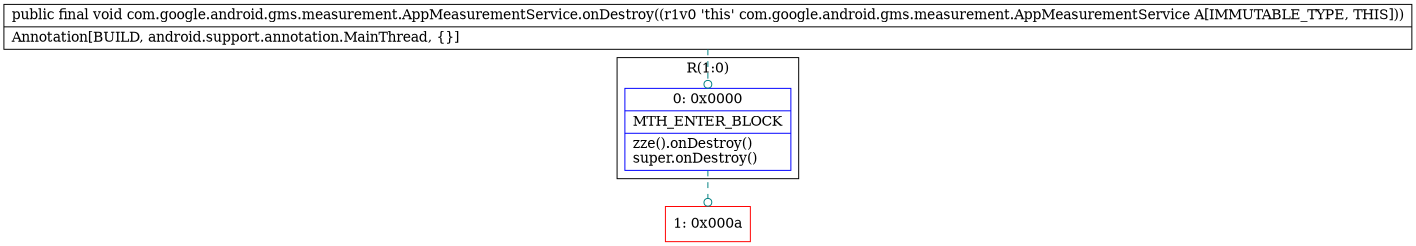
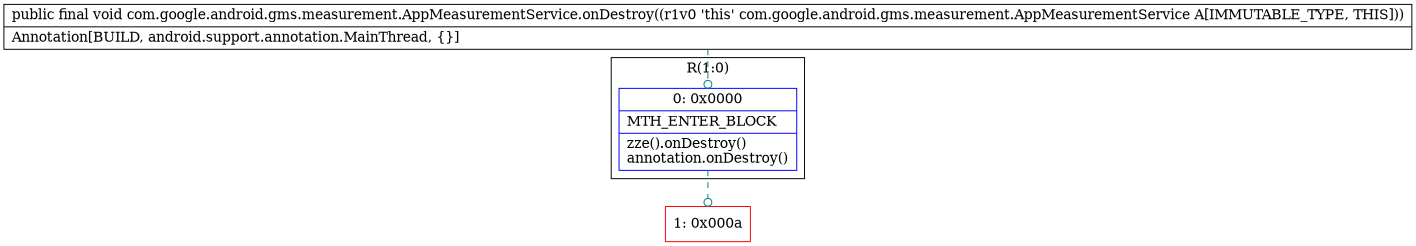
(695, 159) -> (708, 159)
